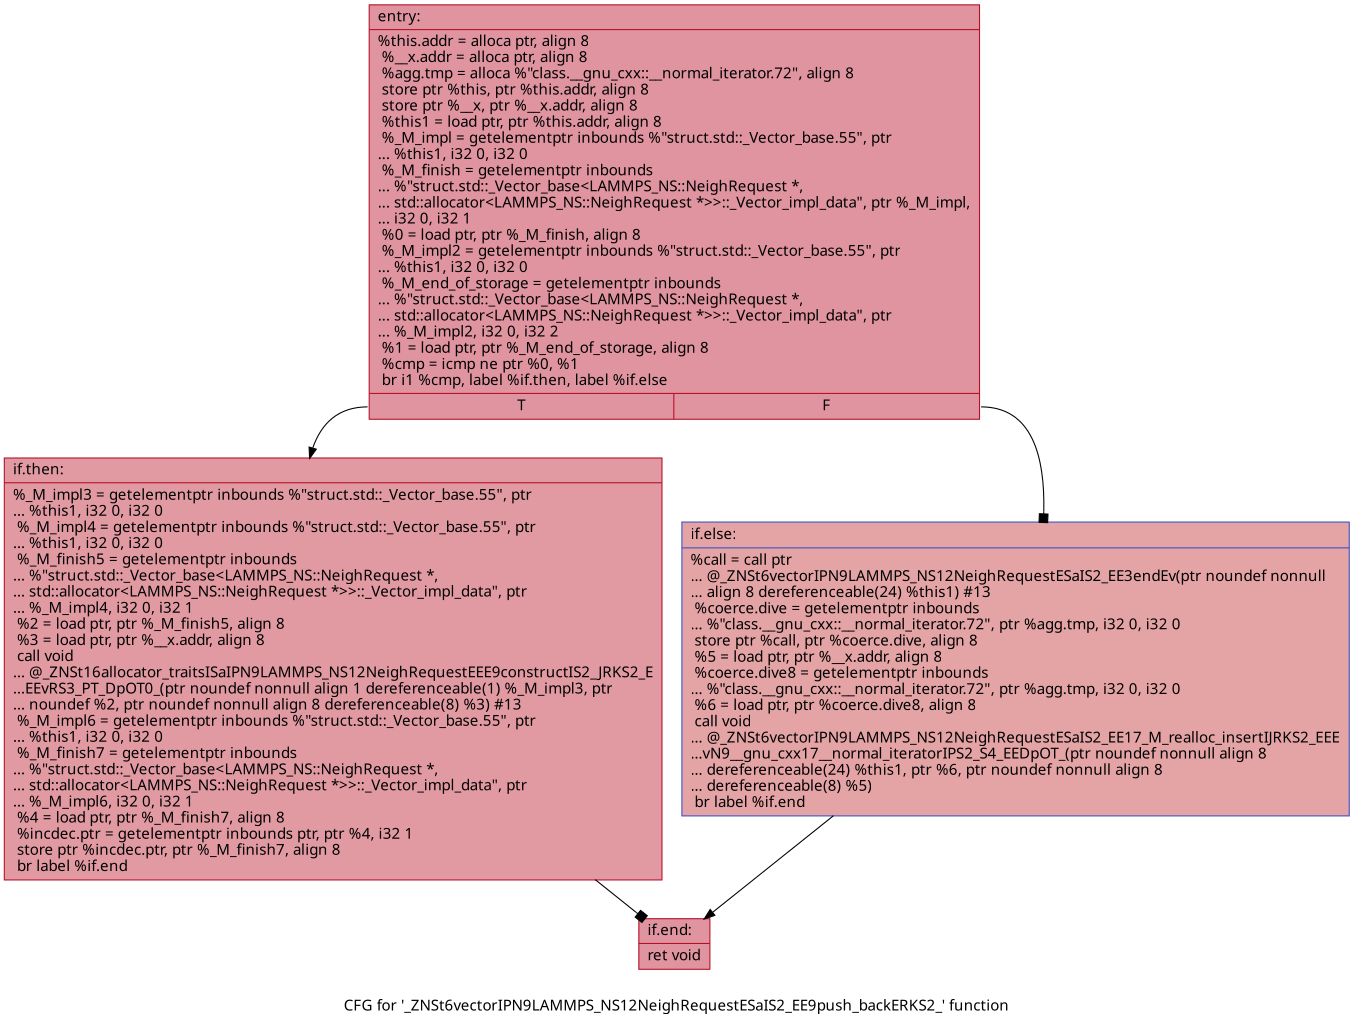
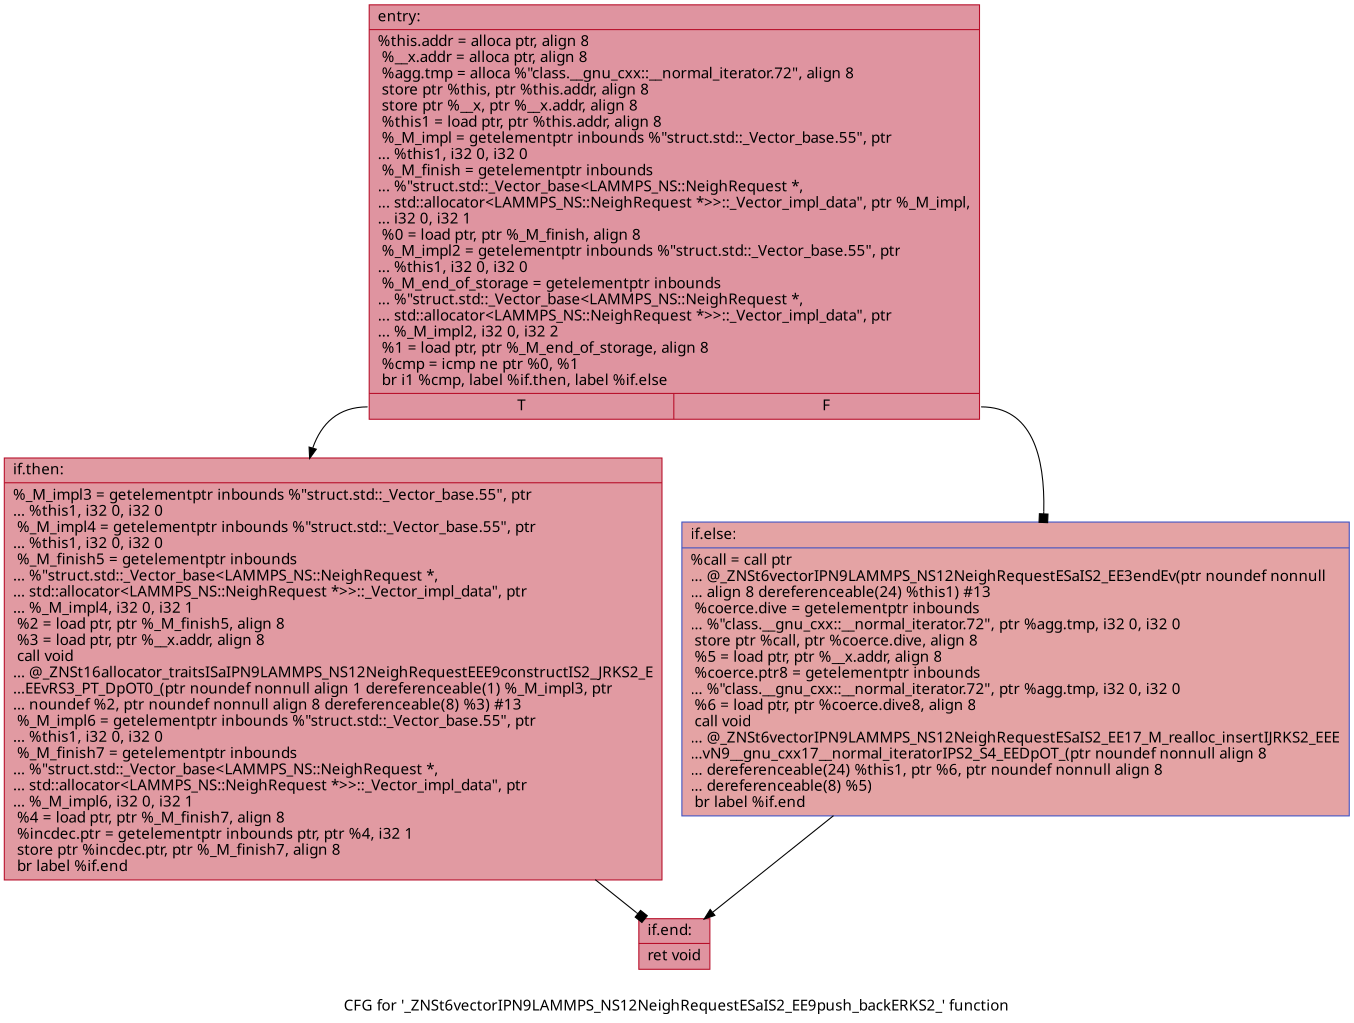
(840, 673) -> (836, 673)
